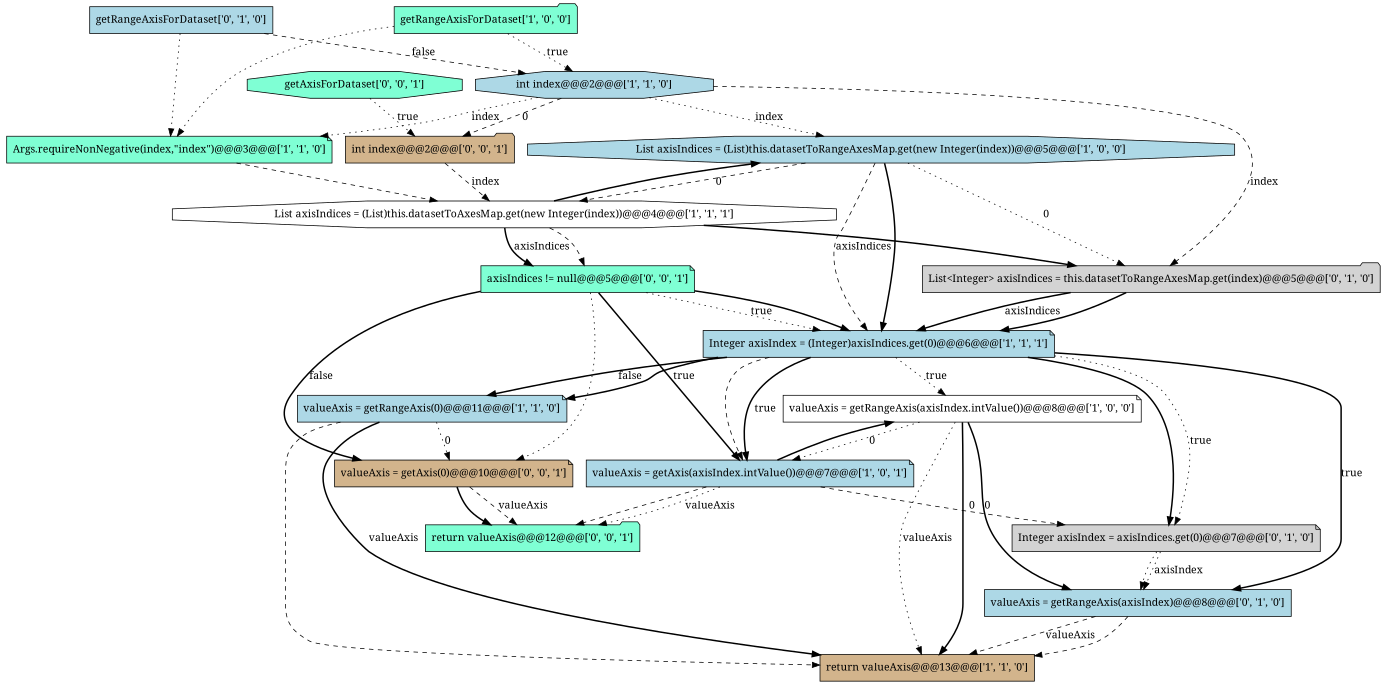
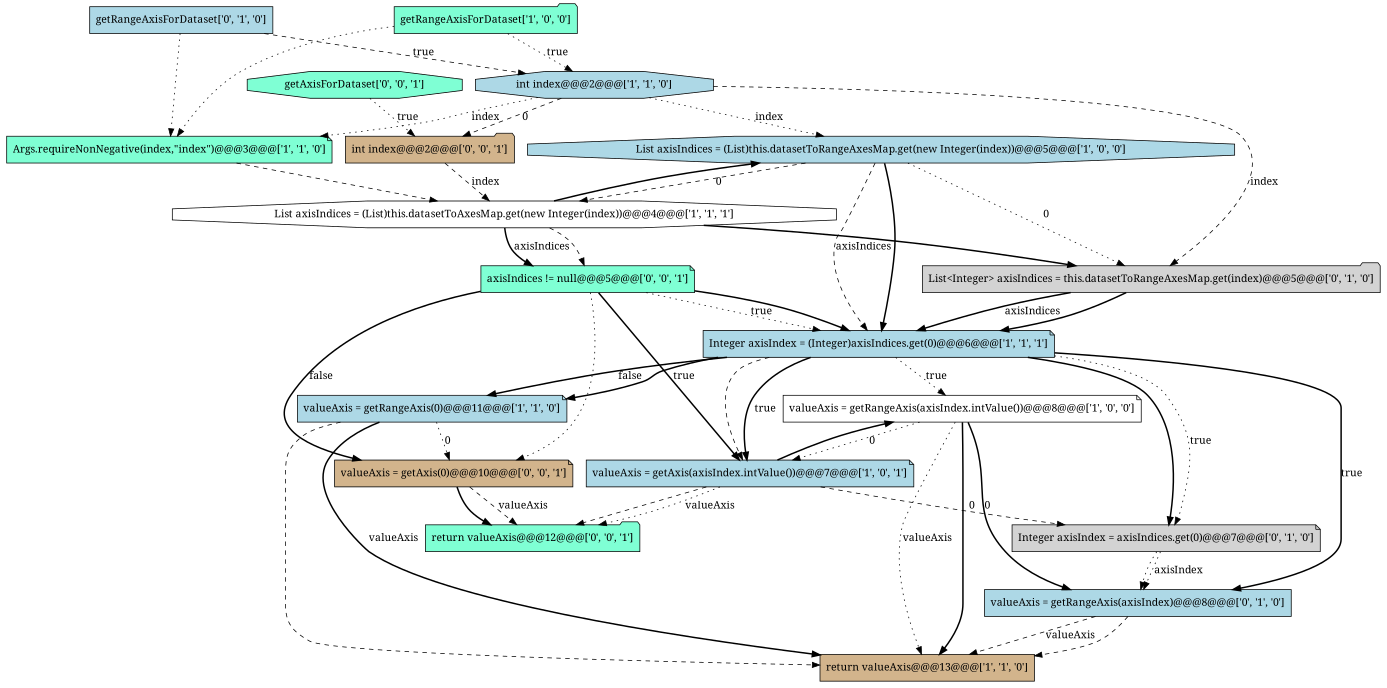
(424, 52) -> (424, 52)
